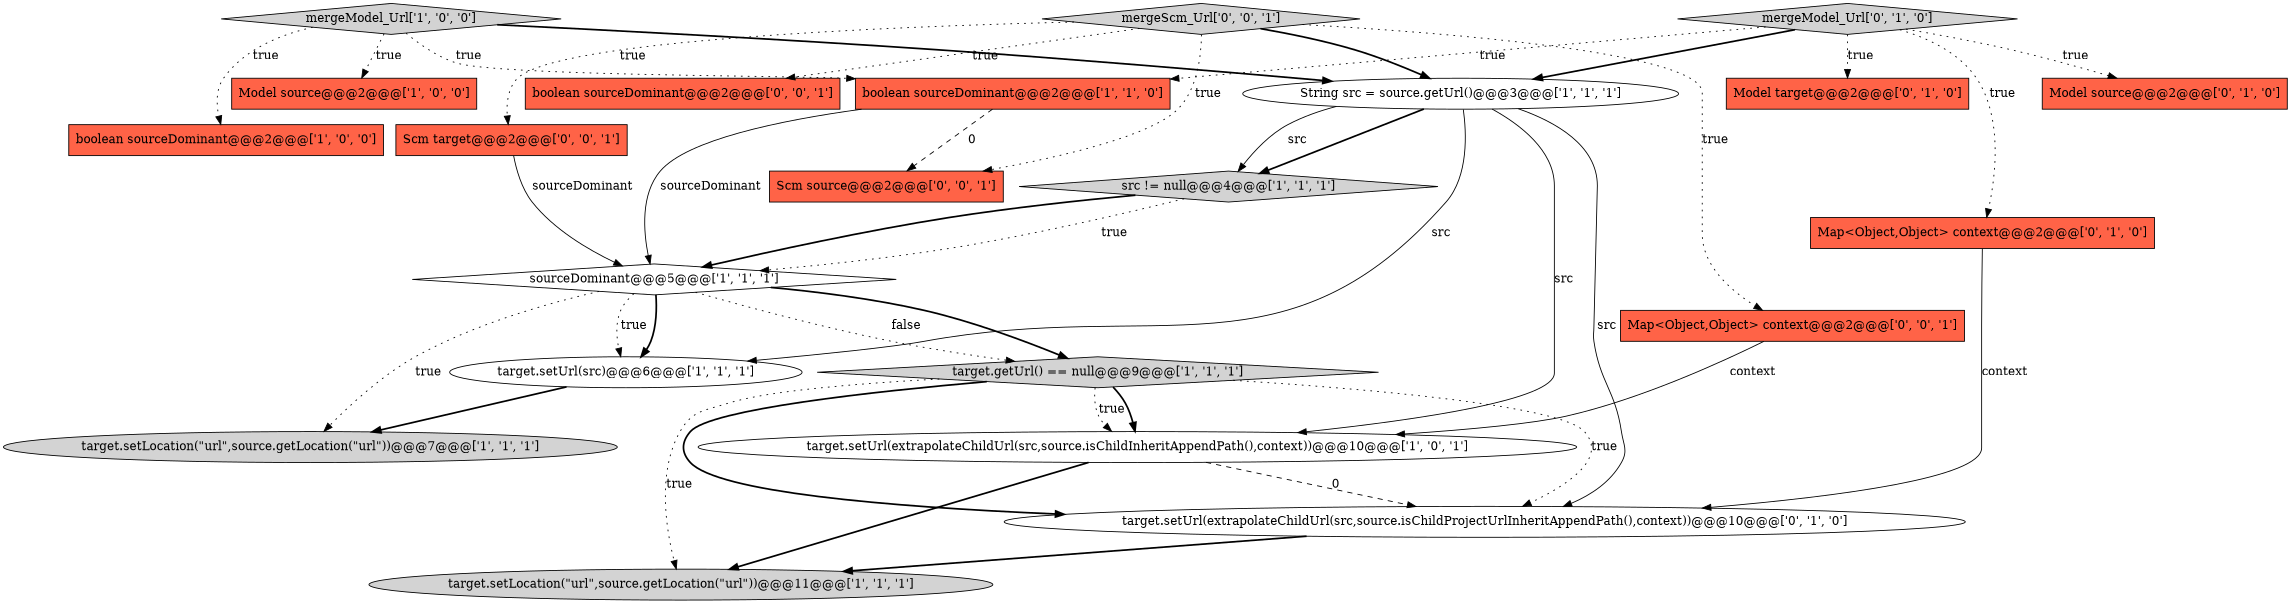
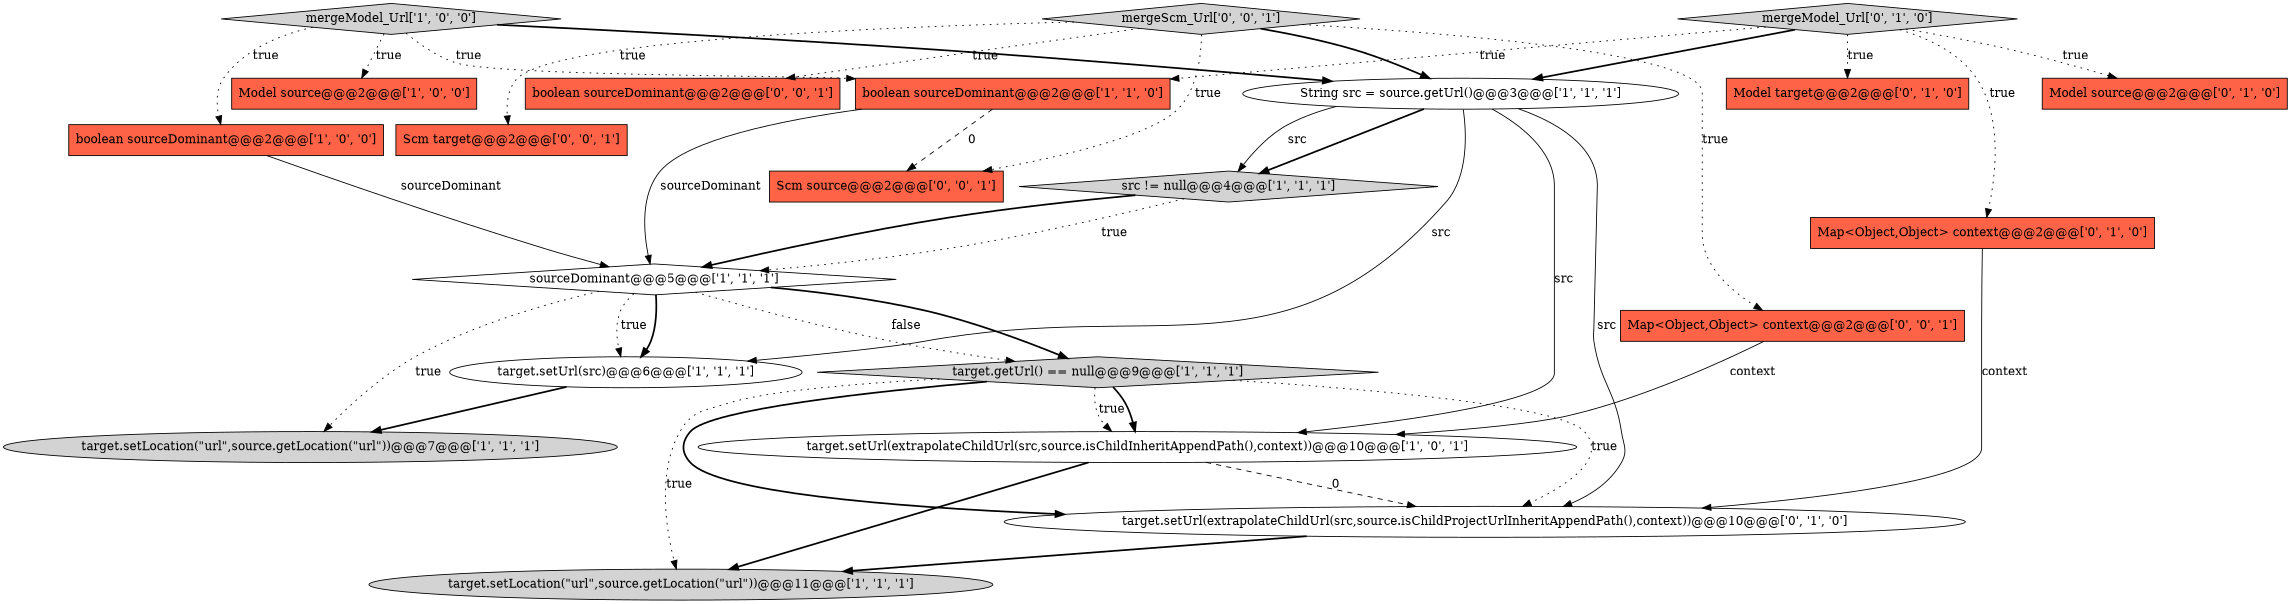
(550, 221) -> (433, 213)
